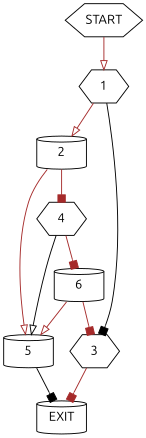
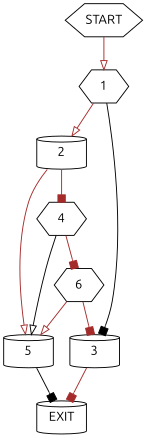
(79, 285) -> (79, 285)
(95, 351) -> (95, 351)
